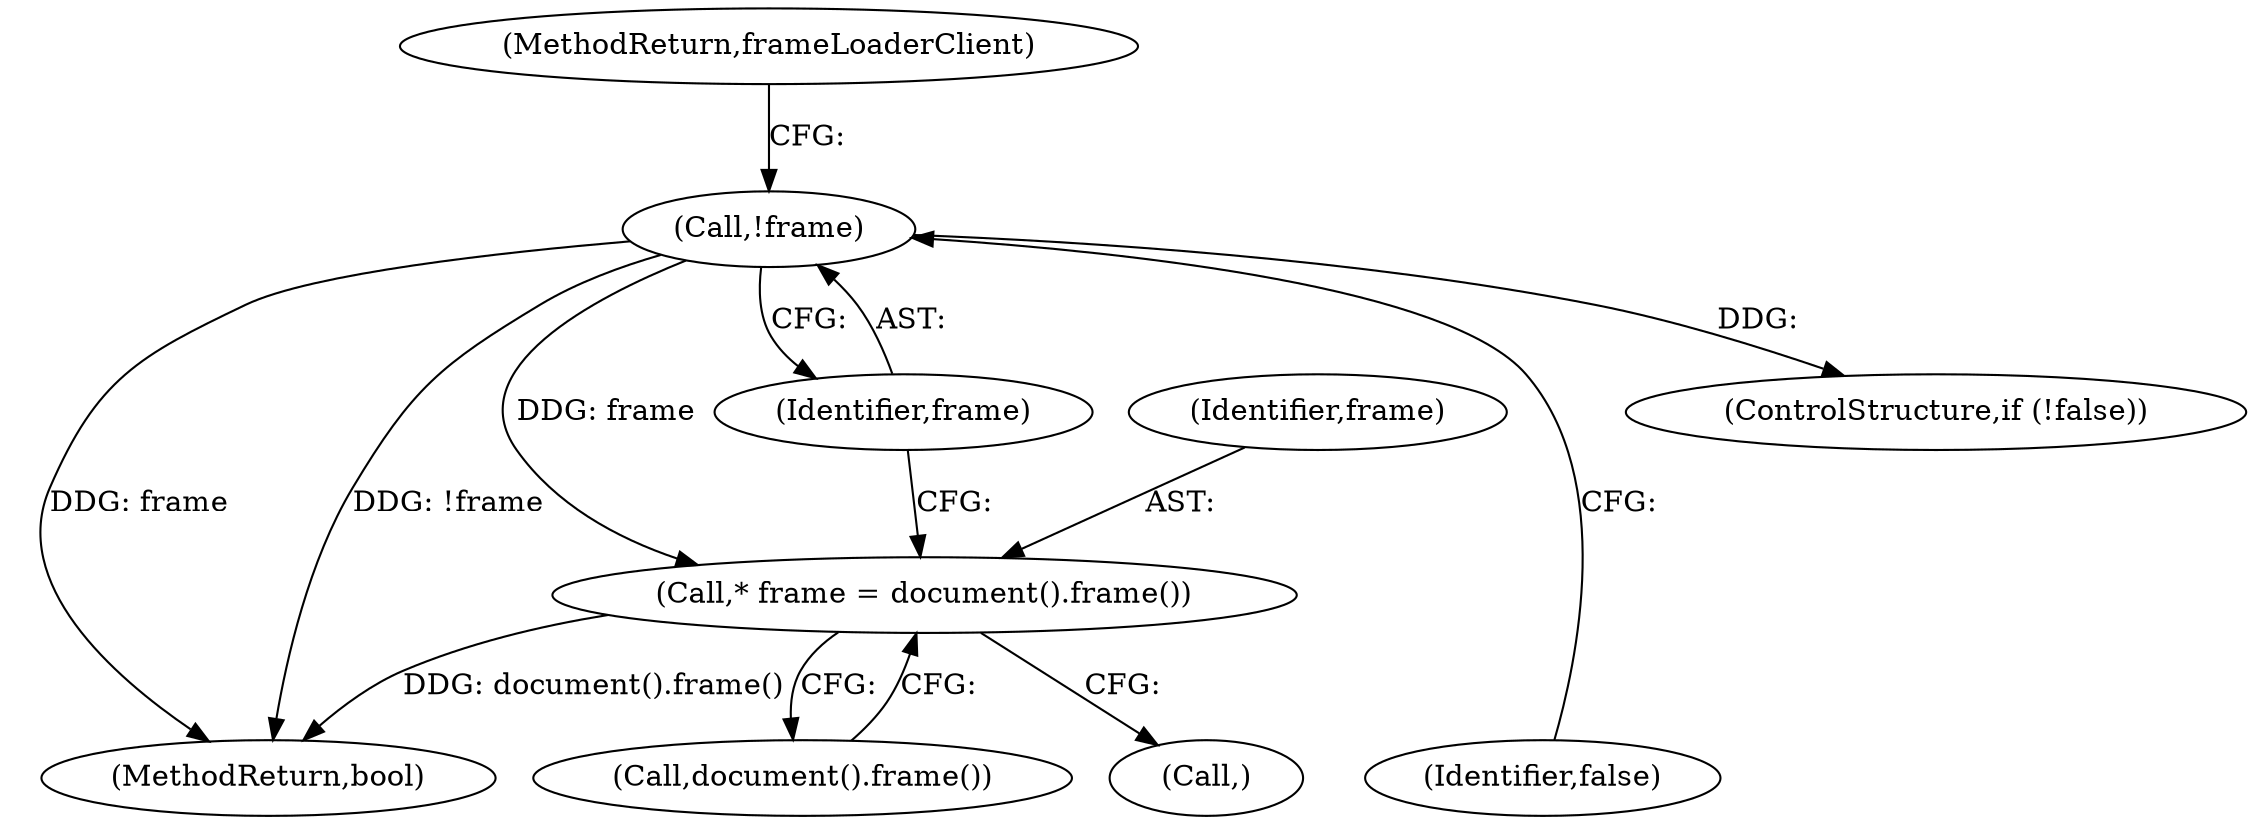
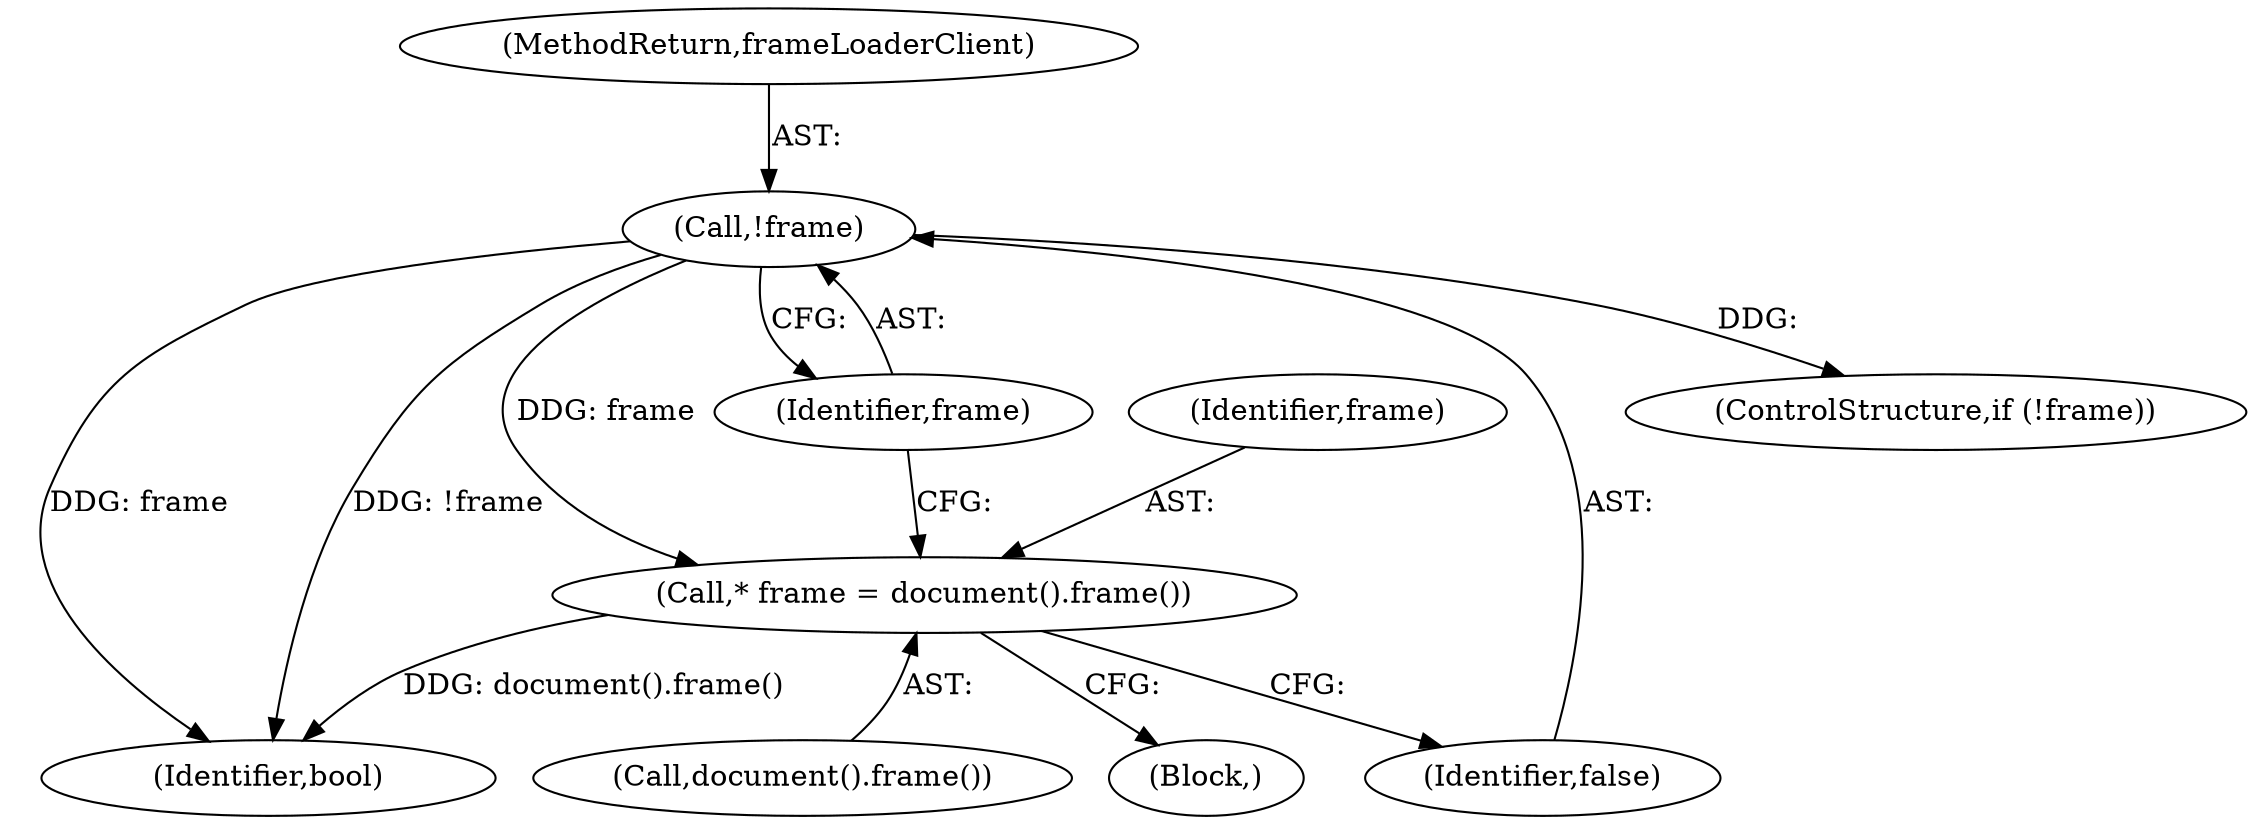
(812, 138) -> (812, 138)
(1936, 412) -> (1936, 412)
(1624, 504) -> (1624, 504)
(802, 669) -> (1231, 686)
(944, 687) -> (944, 687)
(269, 778) -> (269, 778)
(1206, 778) -> (1206, 778)
